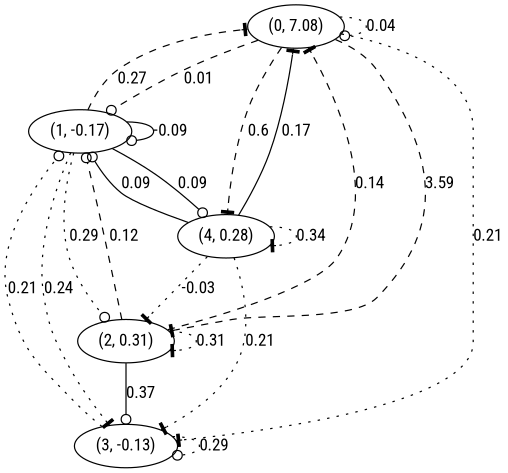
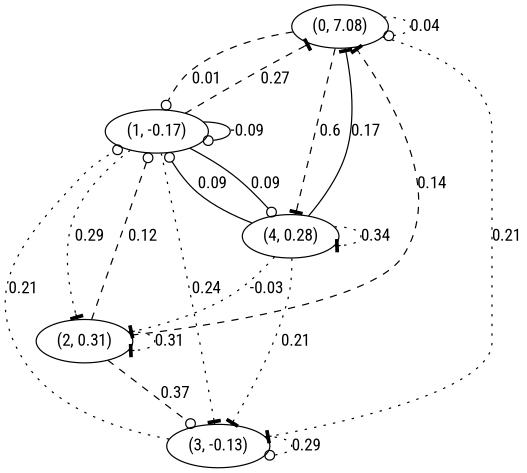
(65, 238) -> (73, 222)
(406, 259) -> none
(126, 389) -> (147, 390)
